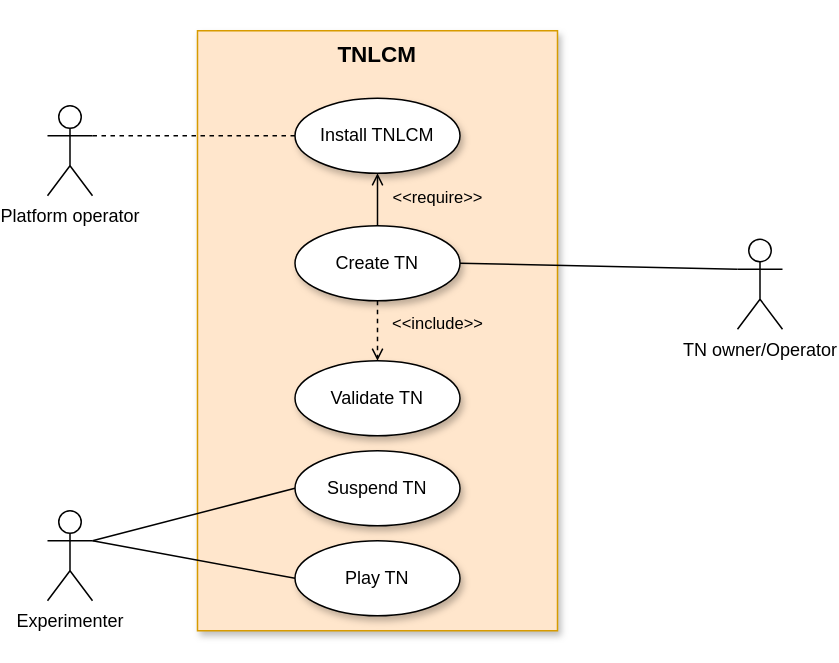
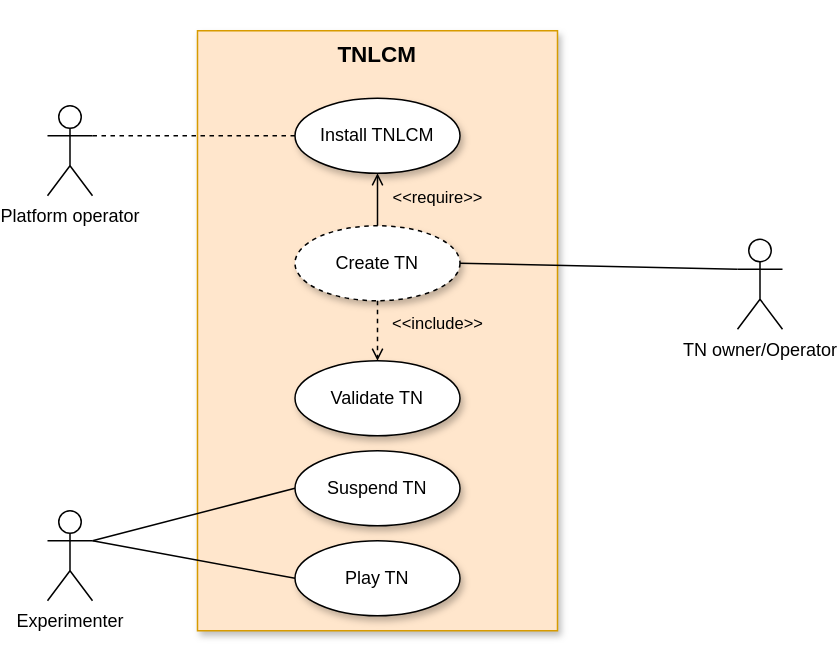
(377, 263) -> (377, 263)
